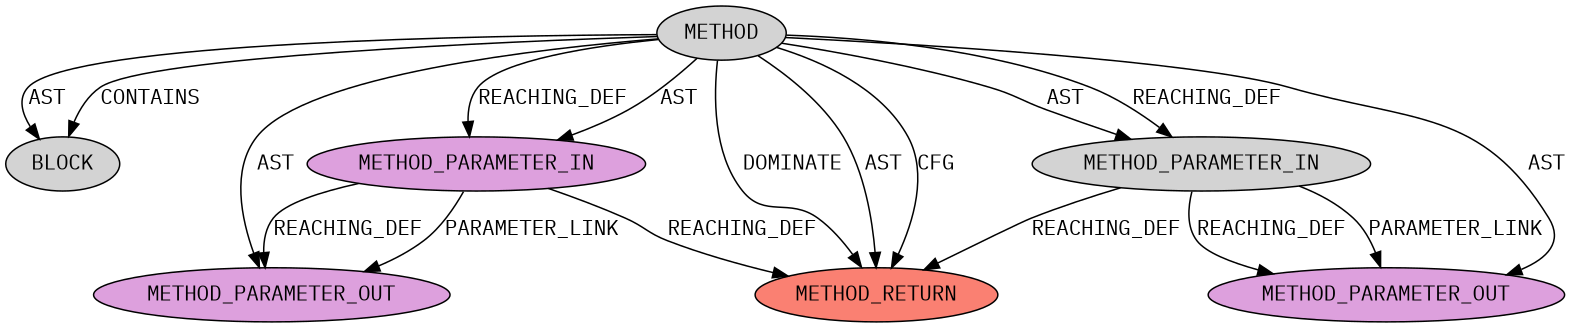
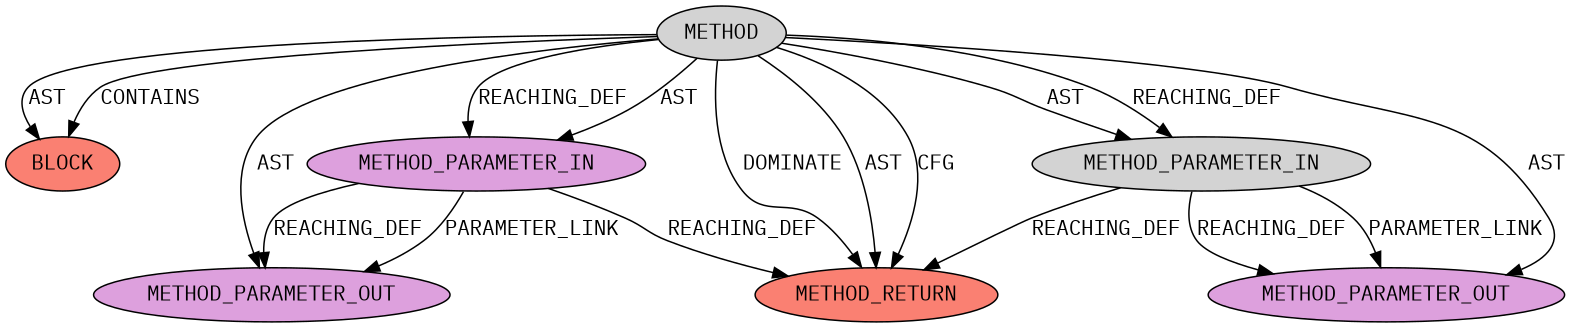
(63, 164) -> (63, 164)
